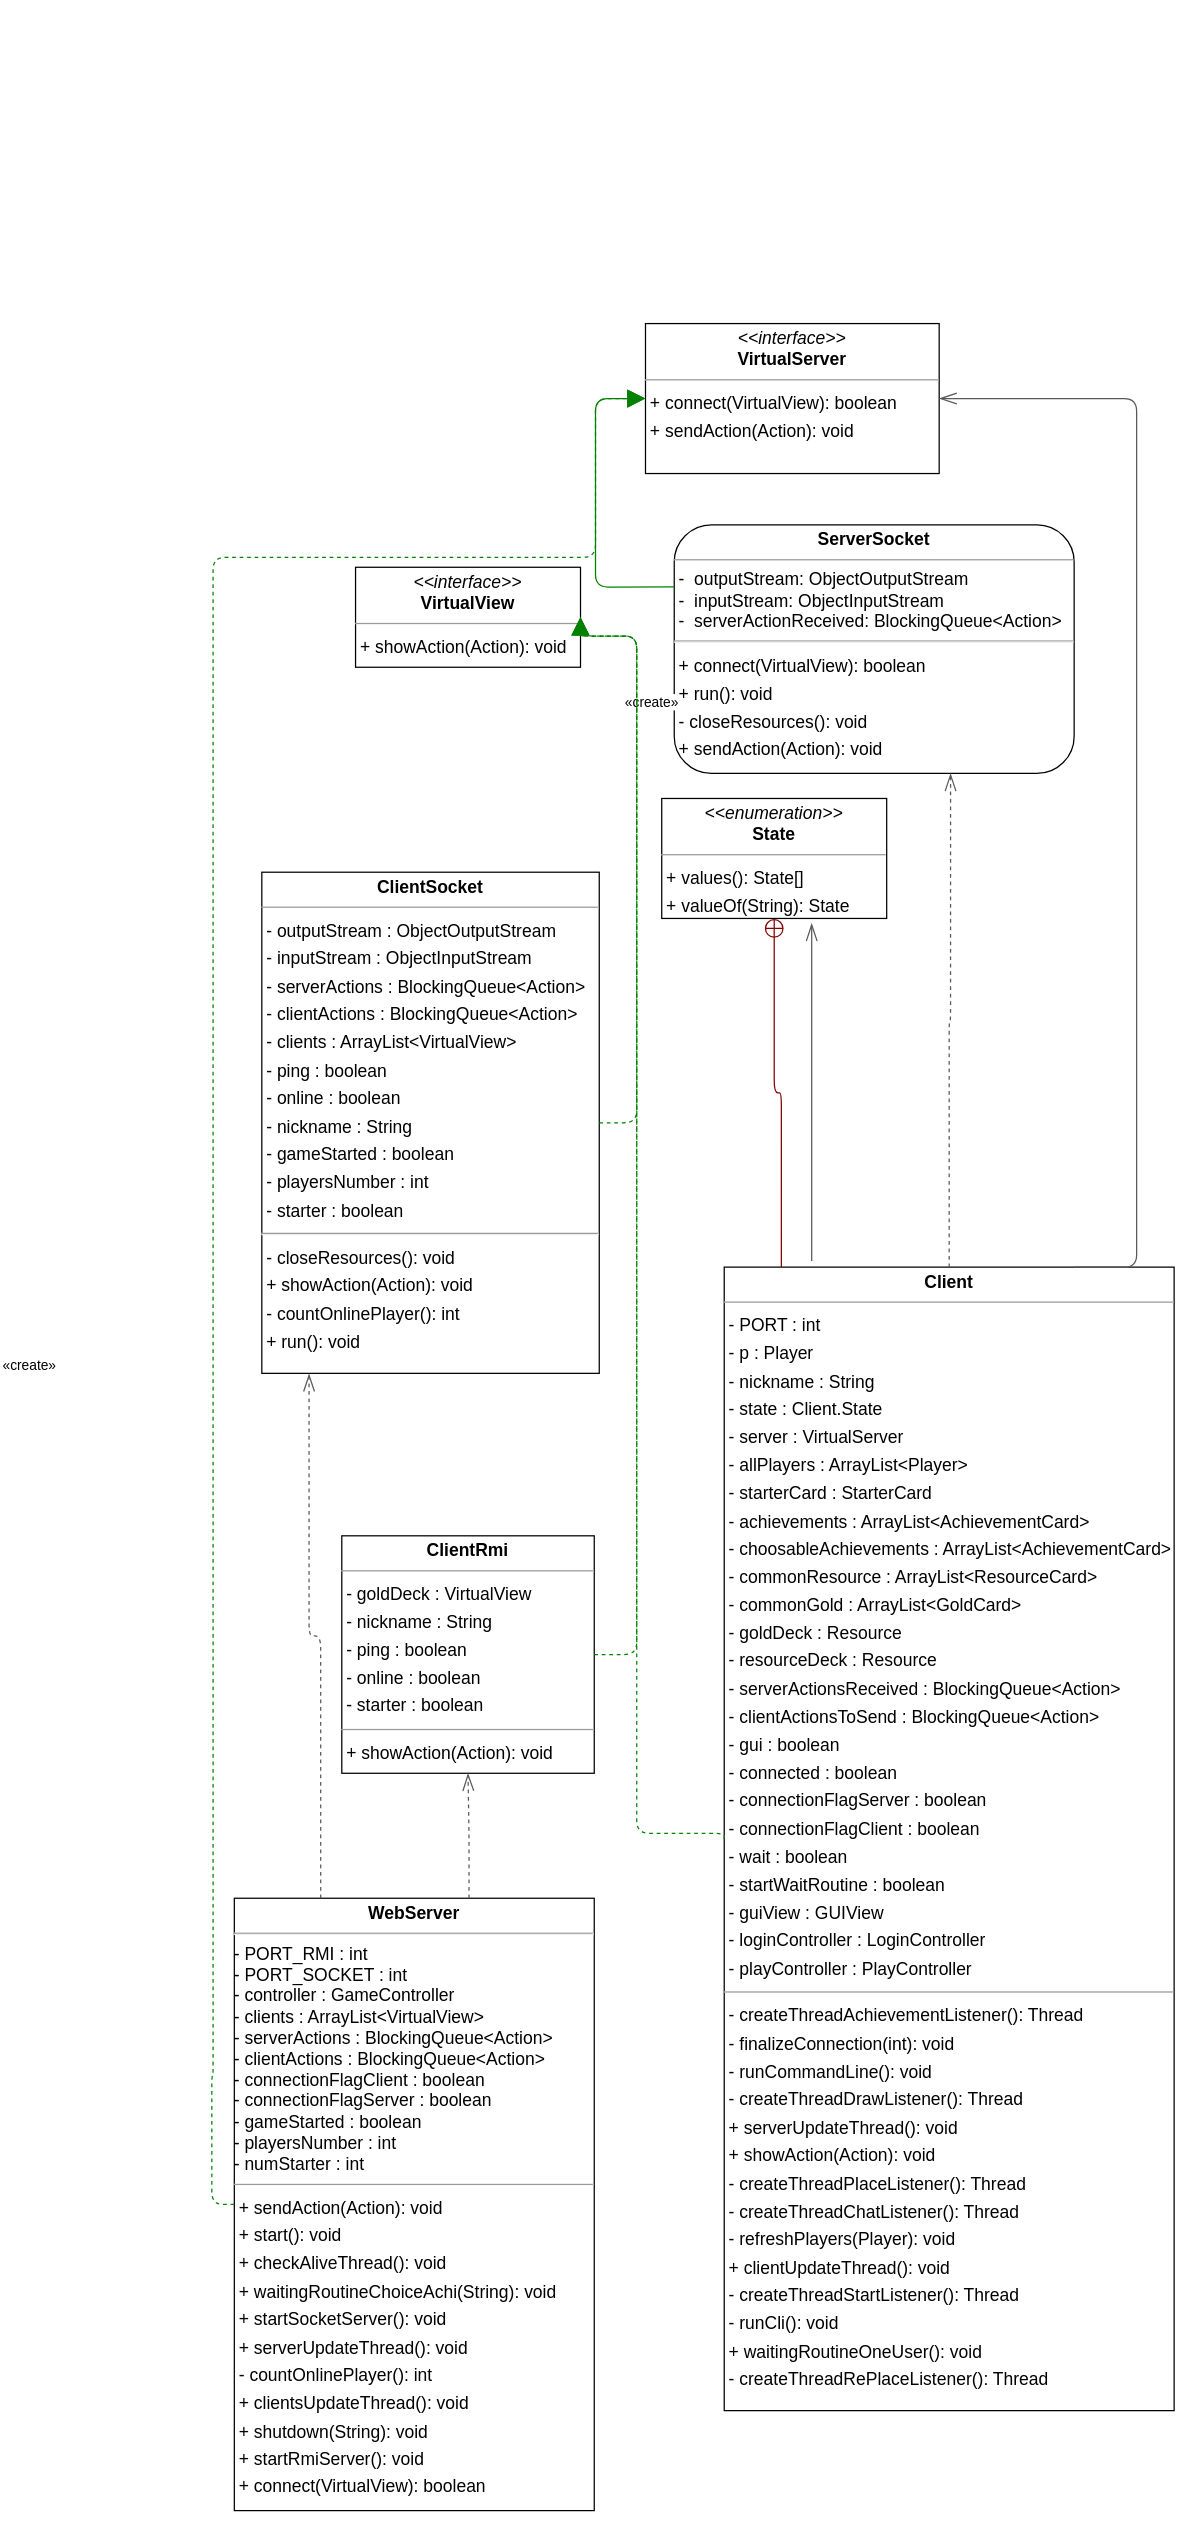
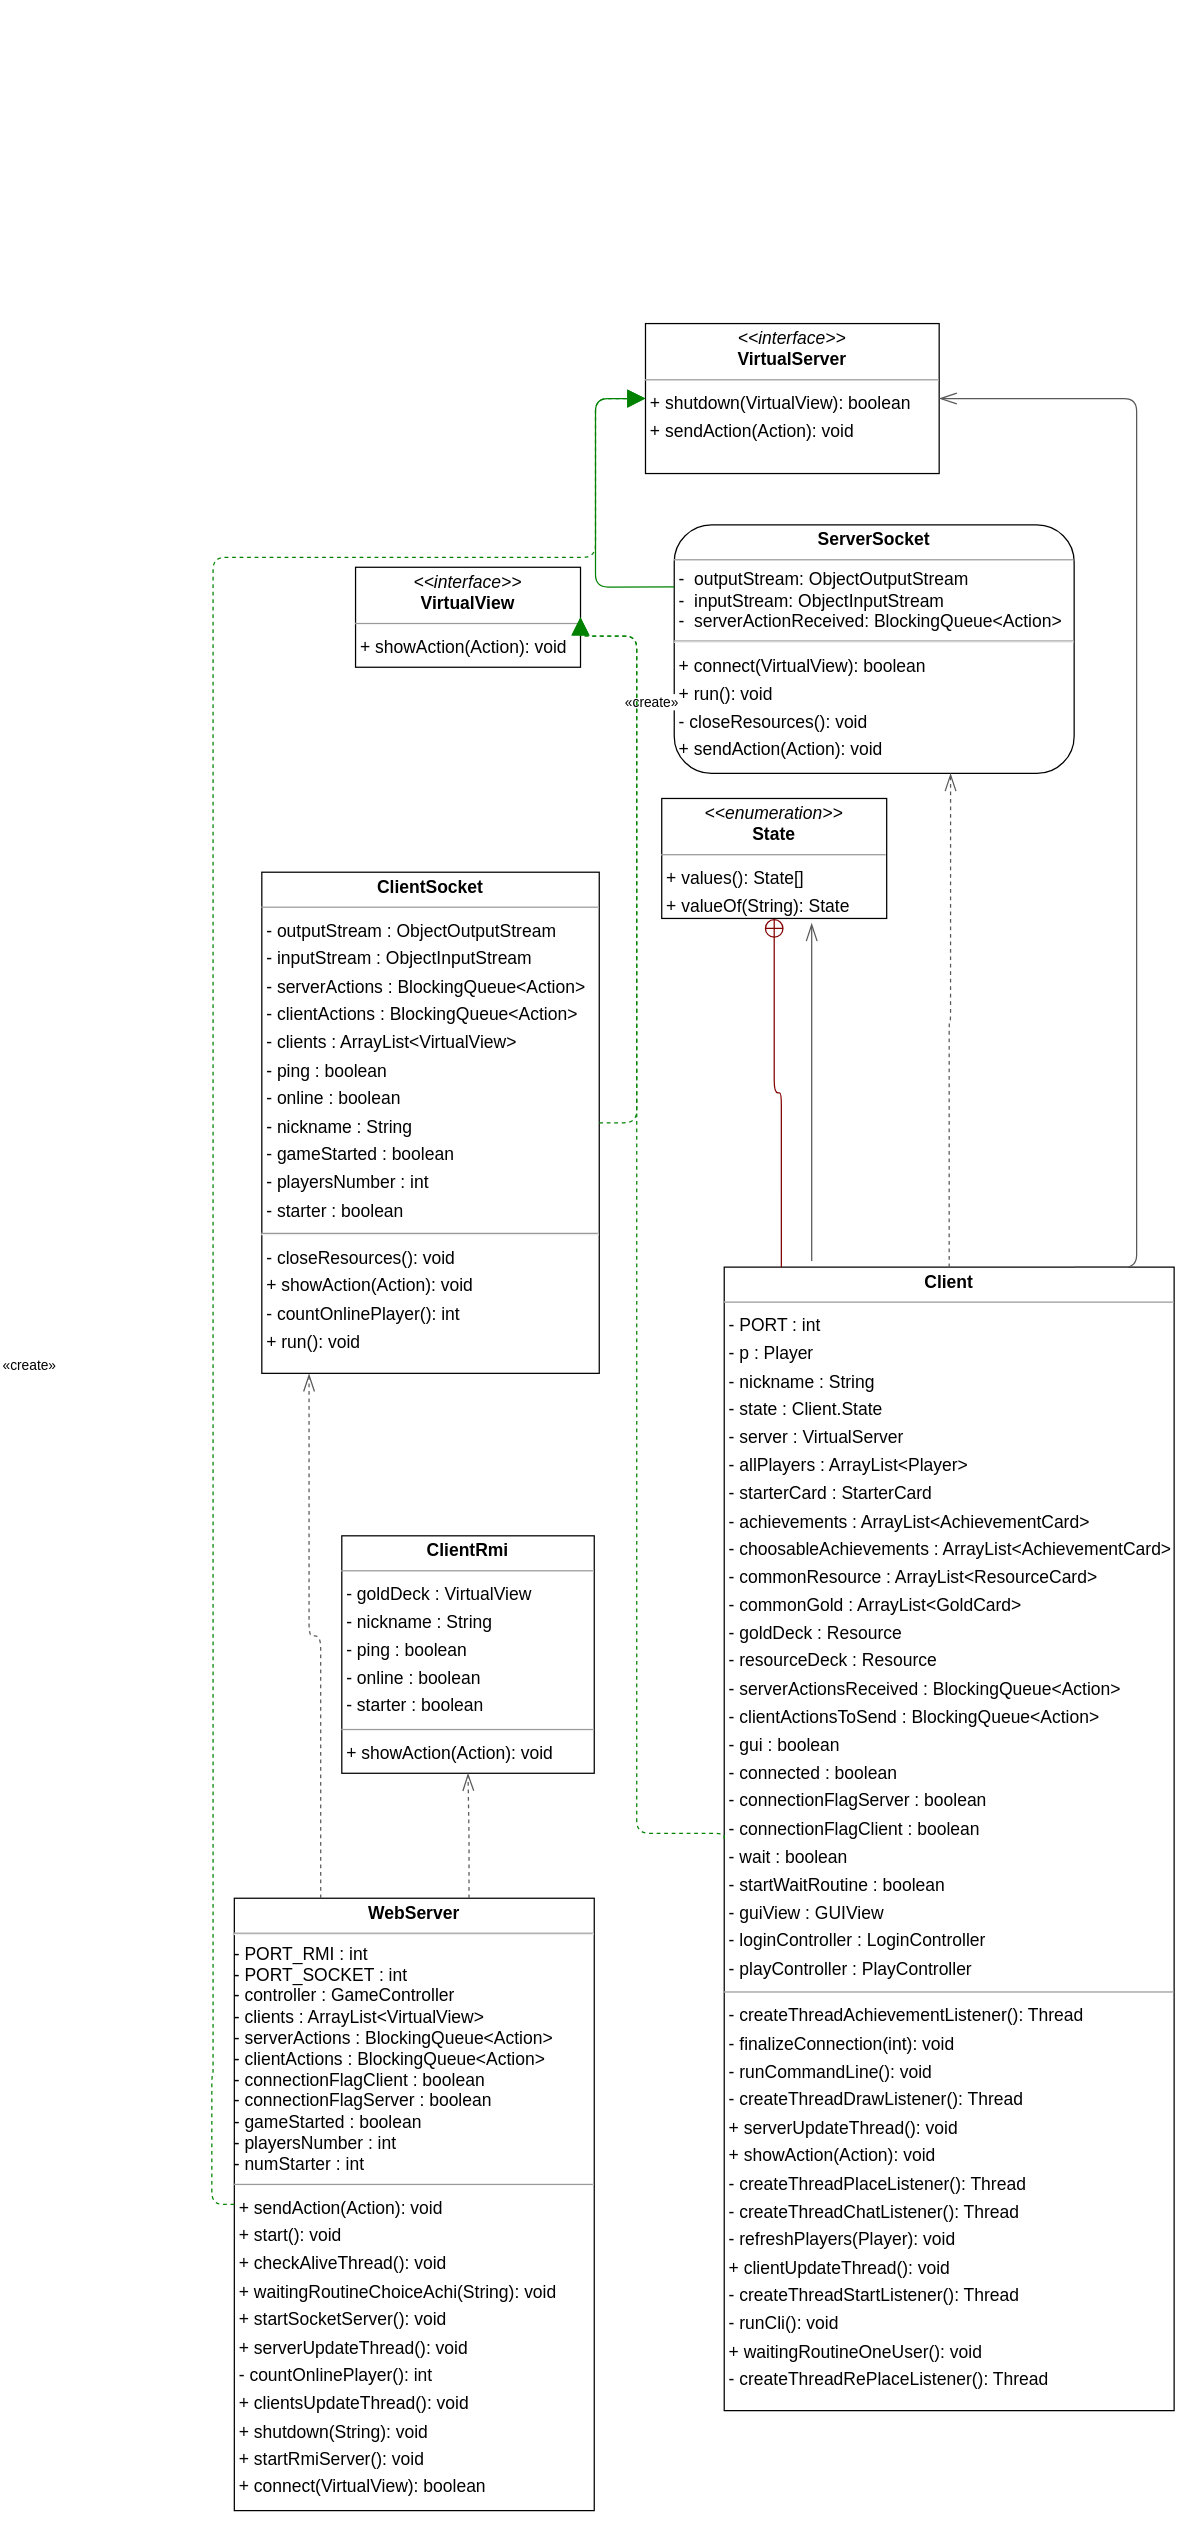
(782, 365) -> (787, 365)
(612, 1654) -> none
